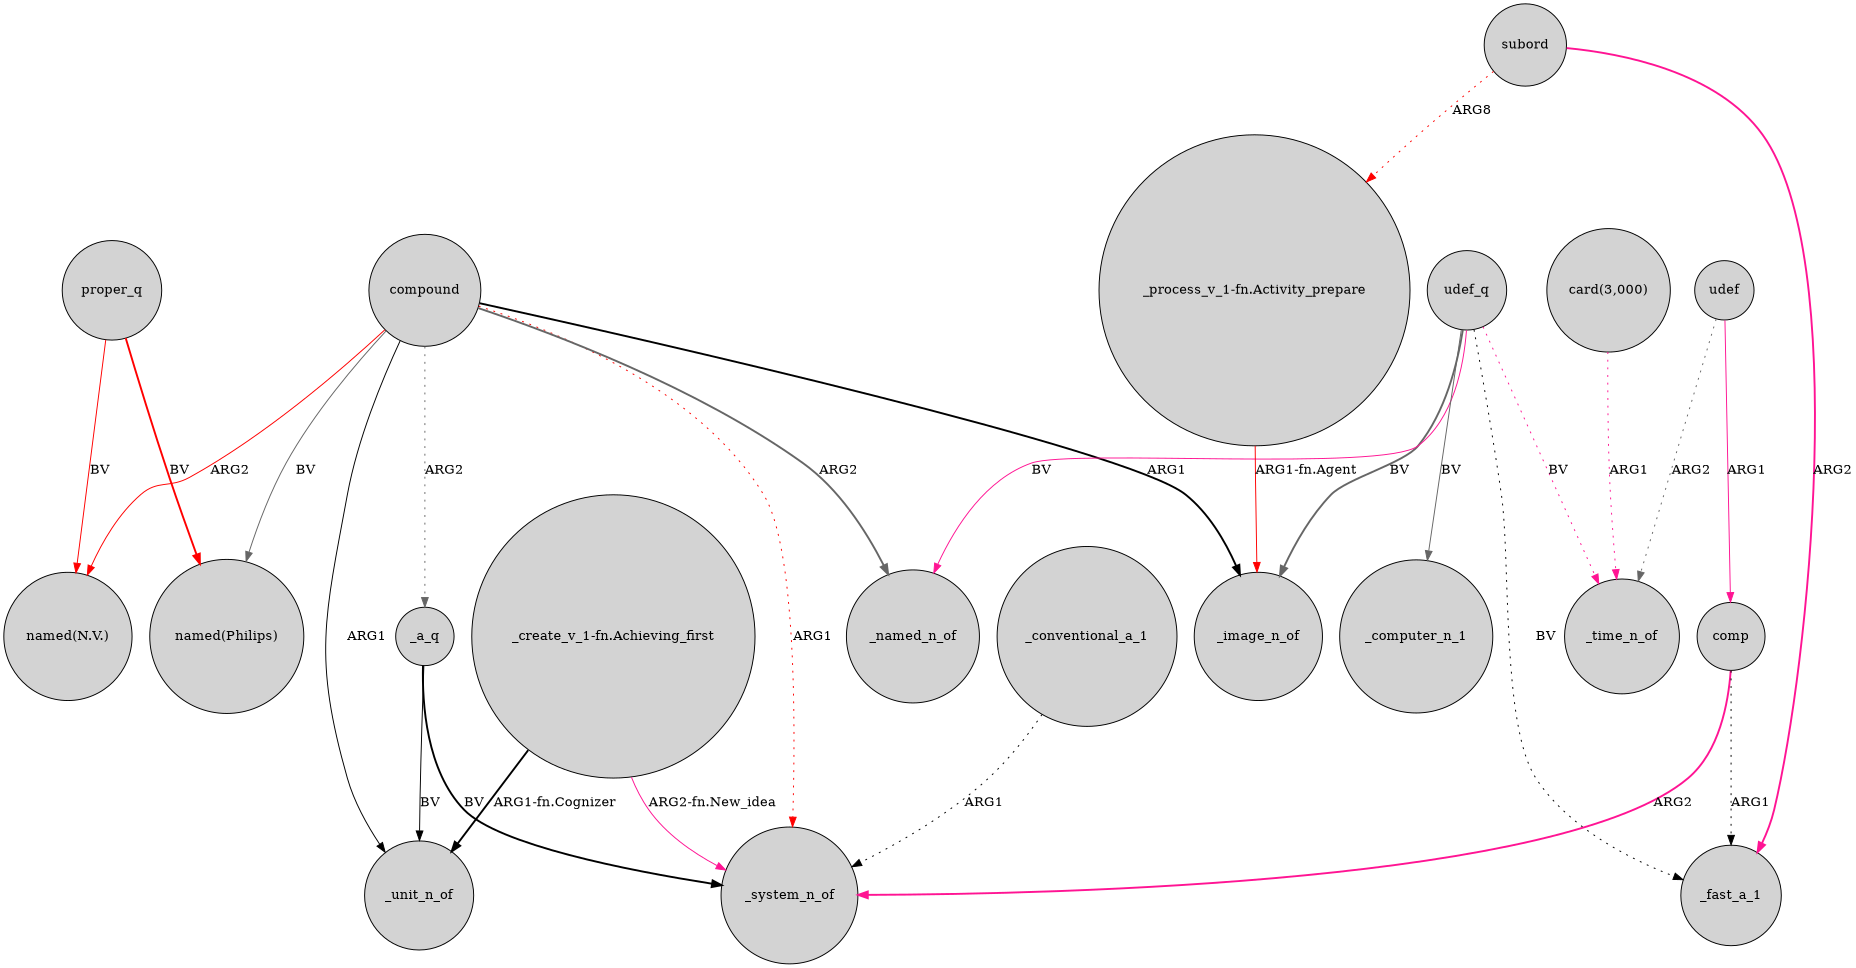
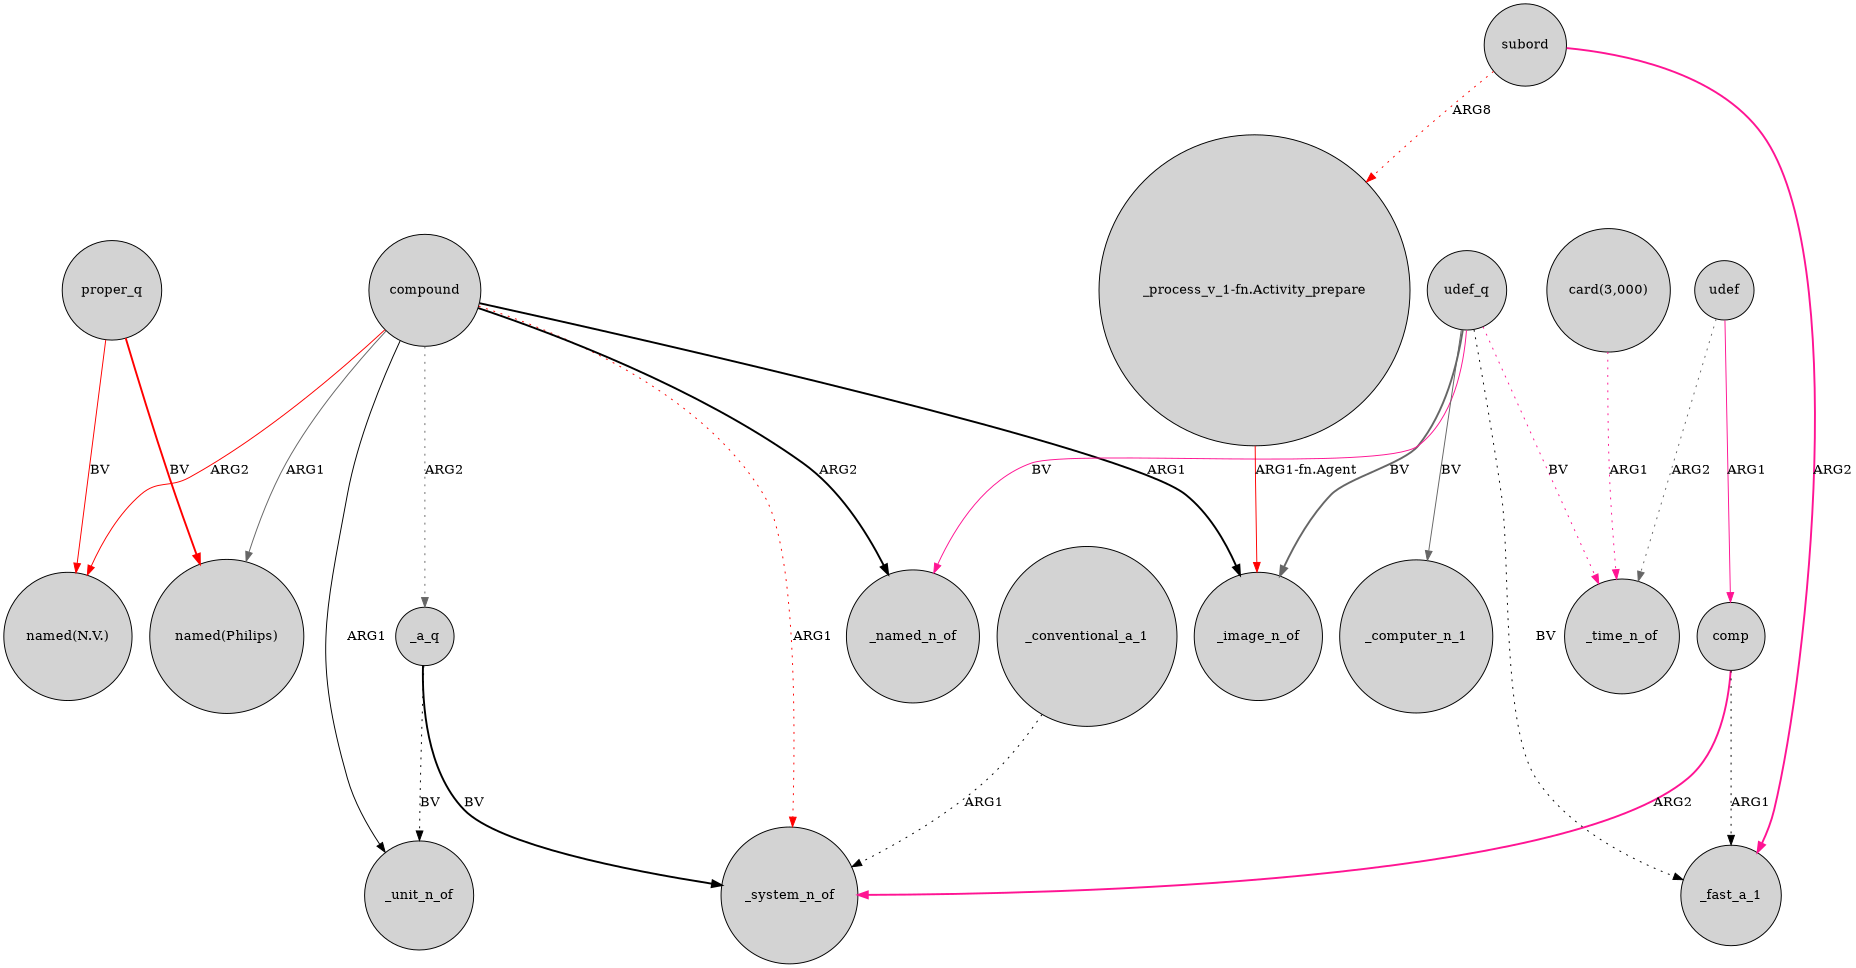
(705, 404) -> (705, 404)
(306, 470) -> (306, 470)
(613, 636) -> none
(421, 748) -> (421, 748)
